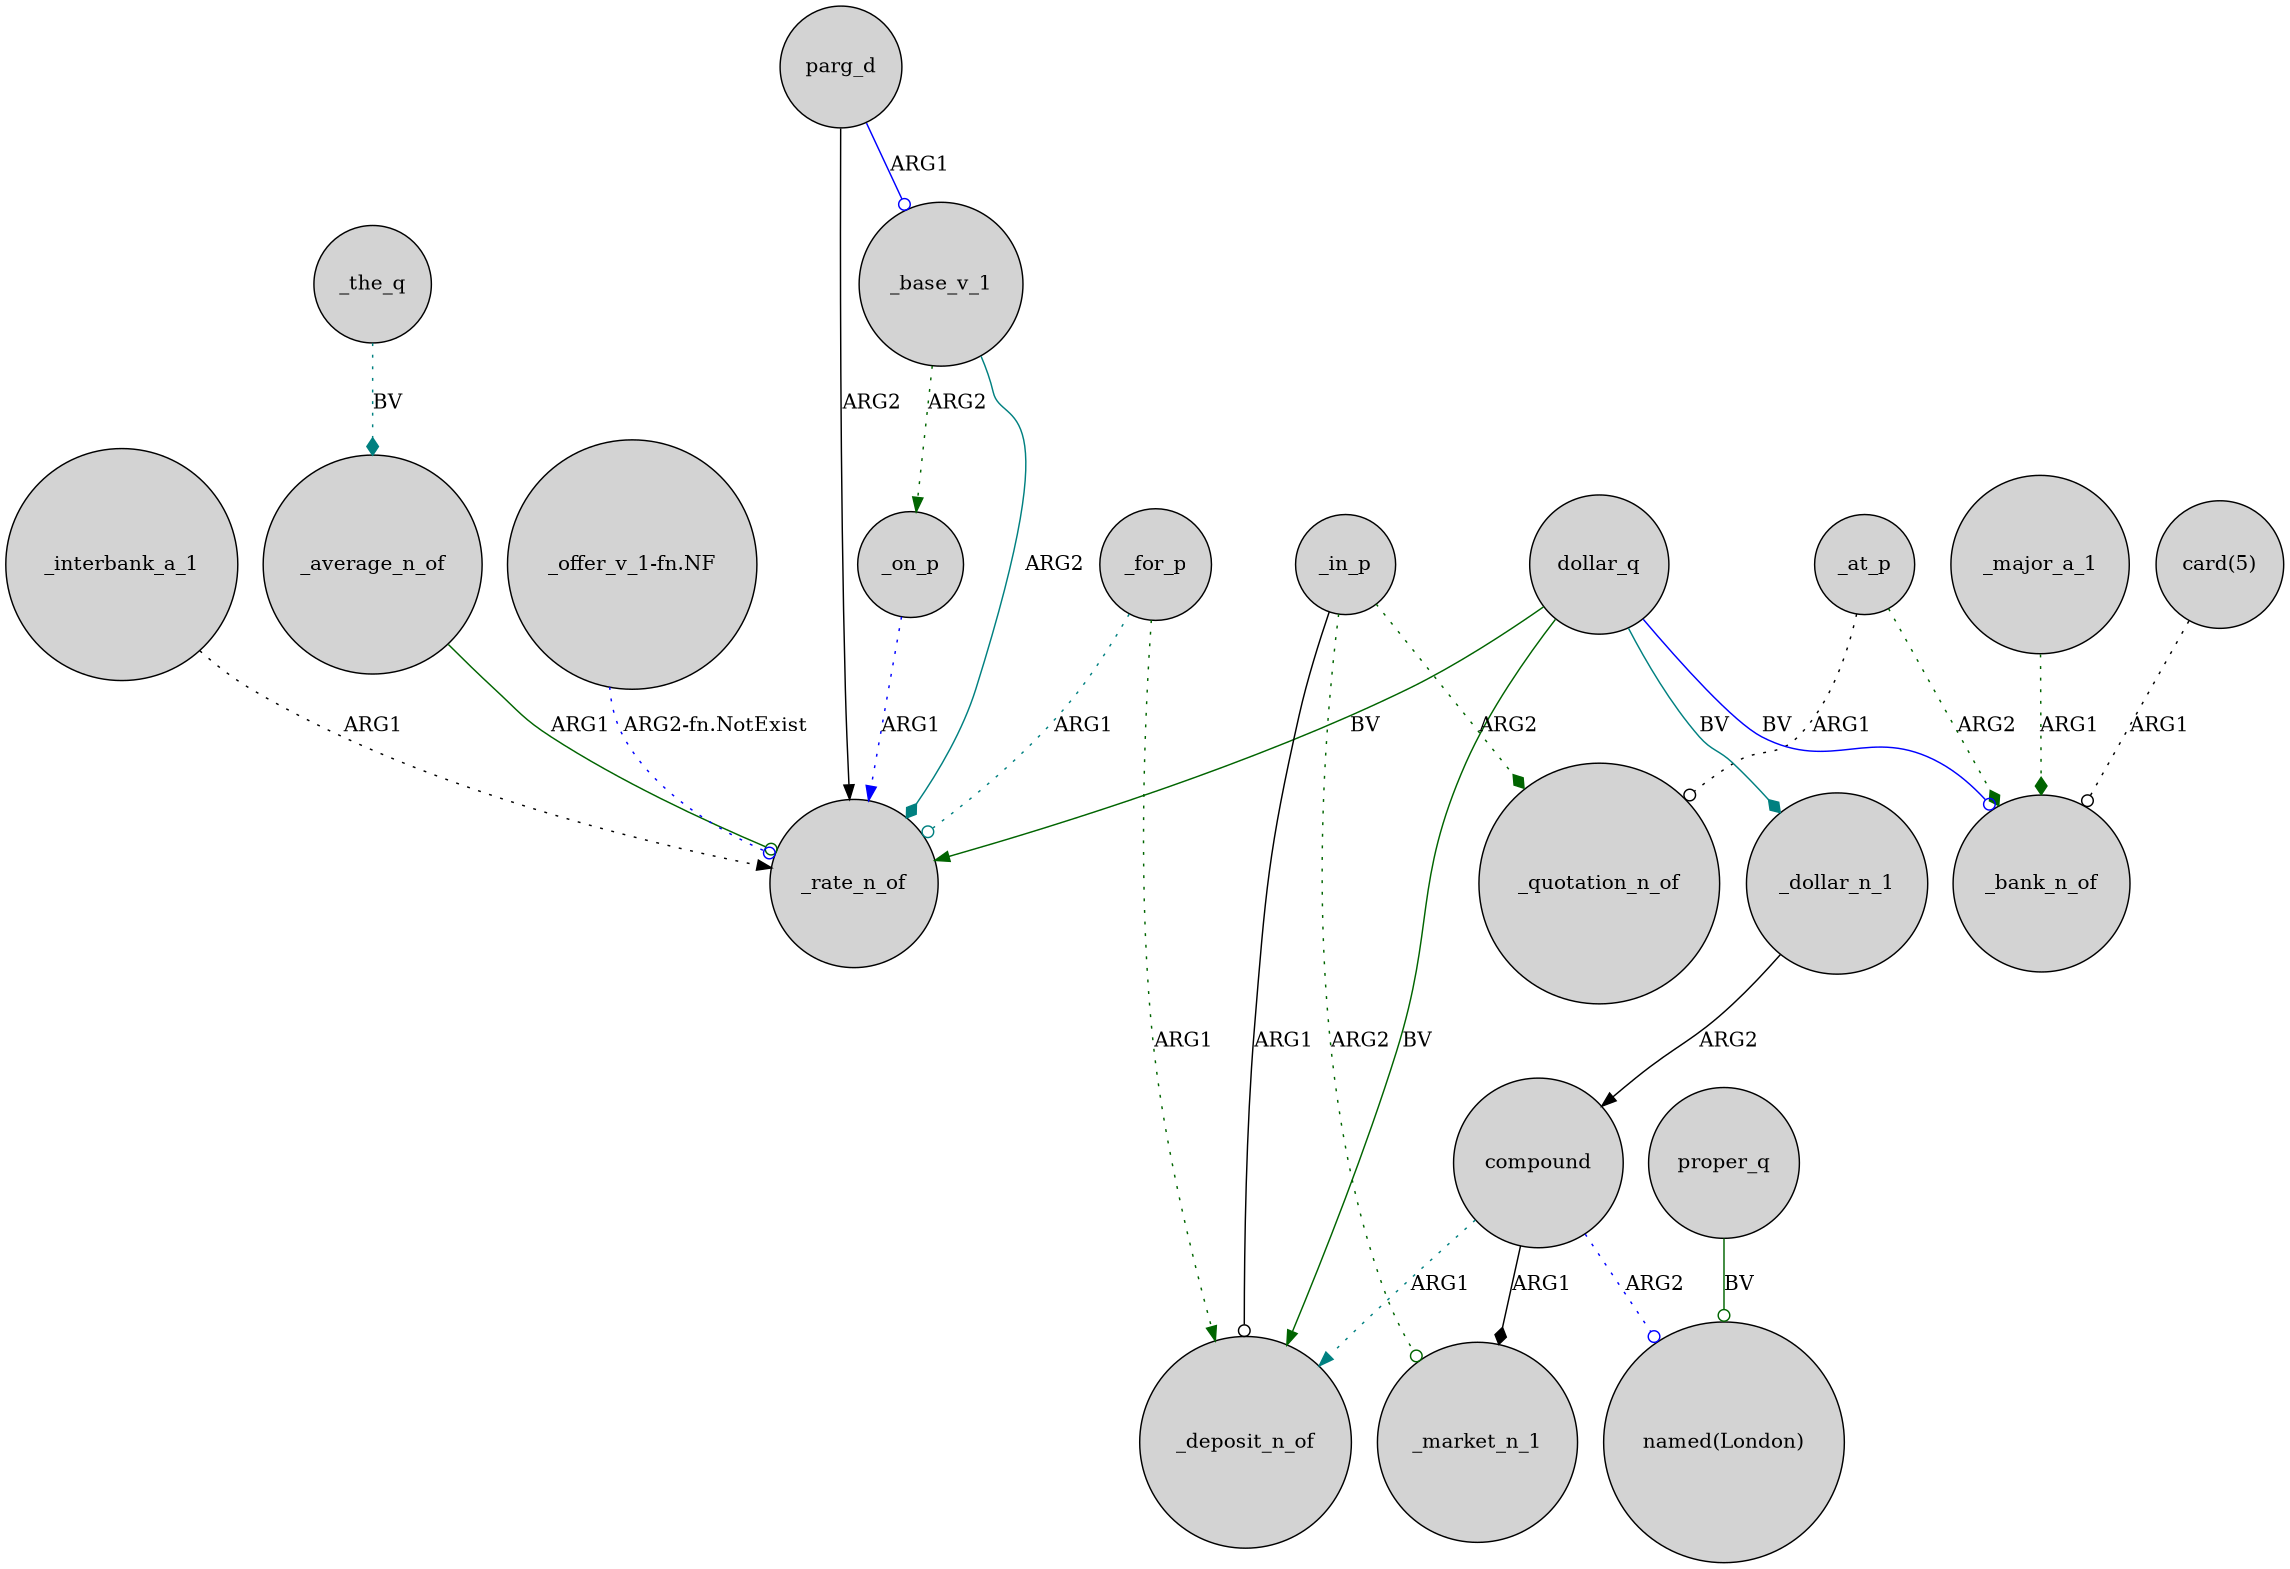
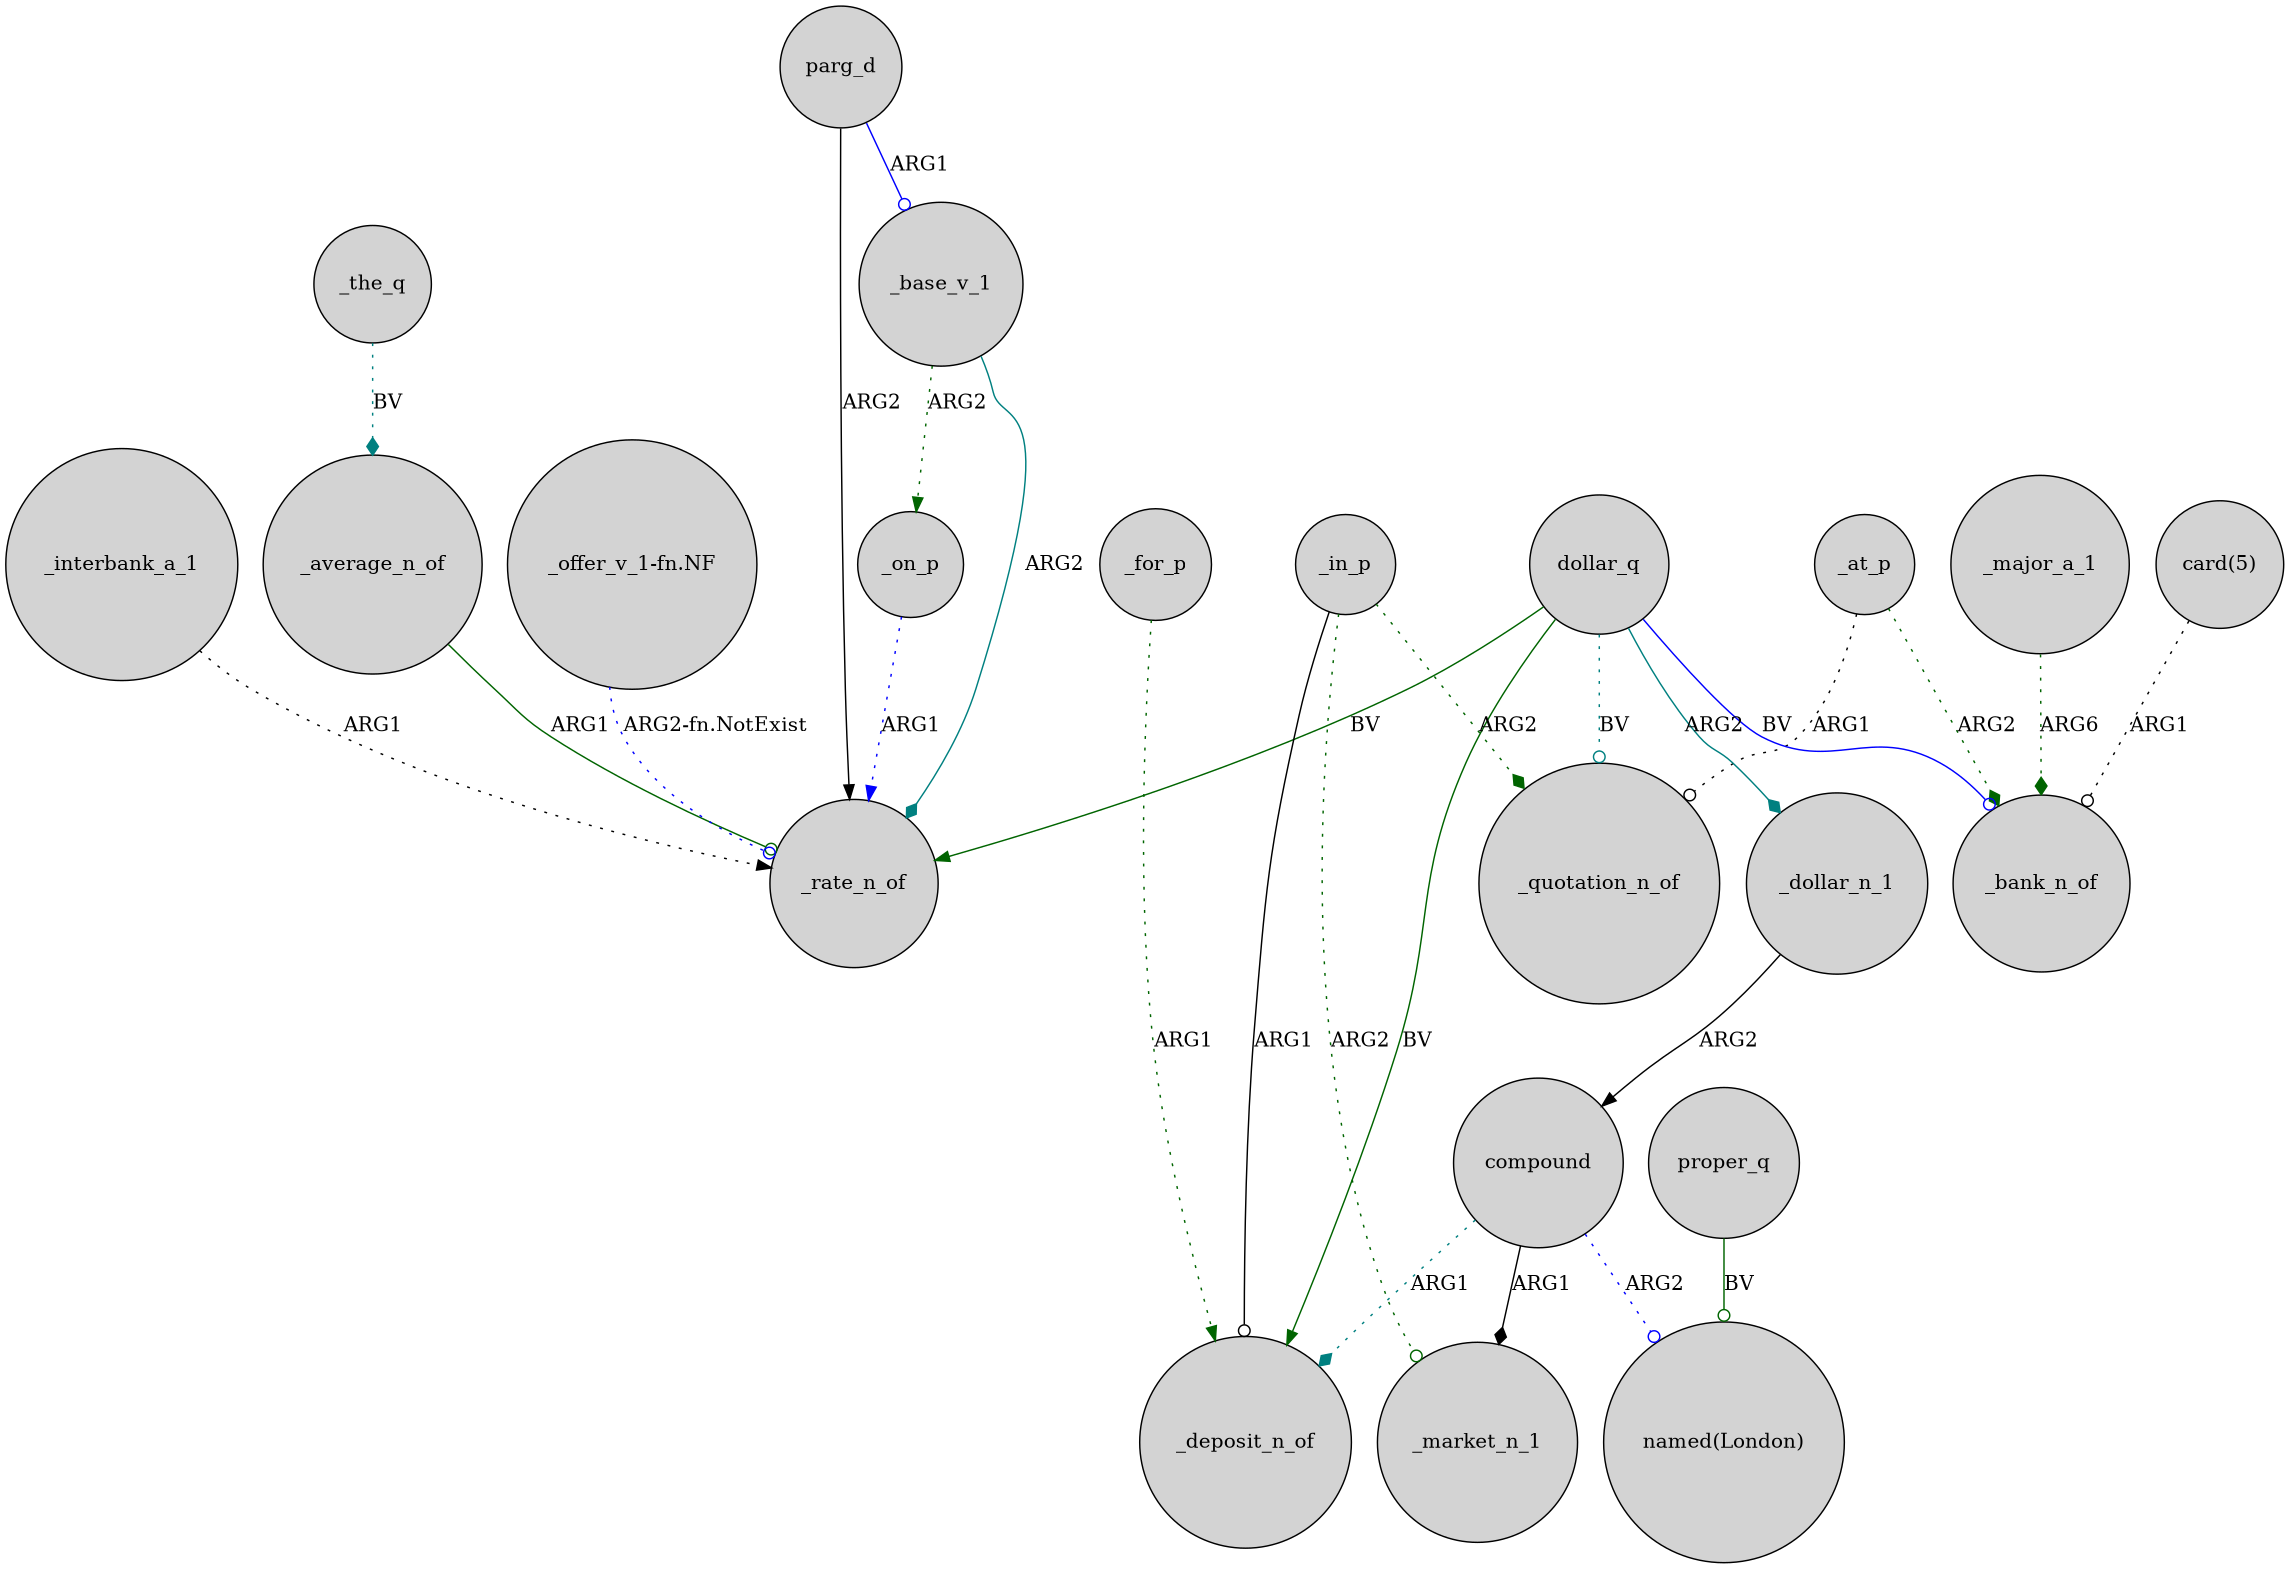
none -> (1599, 693)
(1715, 726) -> (1715, 726)
(2070, 726) -> (2070, 726)
(1043, 732) -> none
(1403, 1286) -> (1403, 1286)
